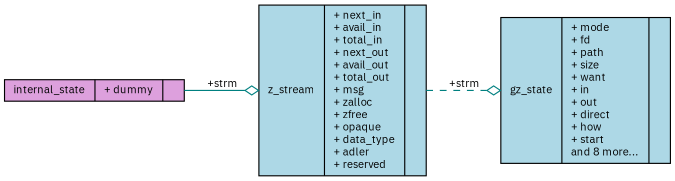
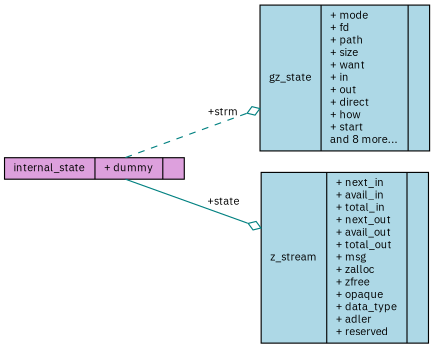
(222, 84) -> (222, 202)
(456, 90) -> (186, 135)
